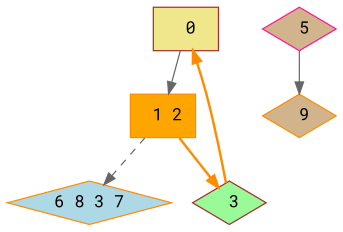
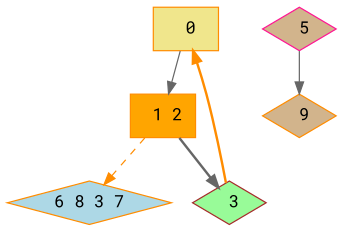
(186, 29) -> (186, 29)
(128, 157) -> (128, 157)
(195, 158) -> (195, 158)
